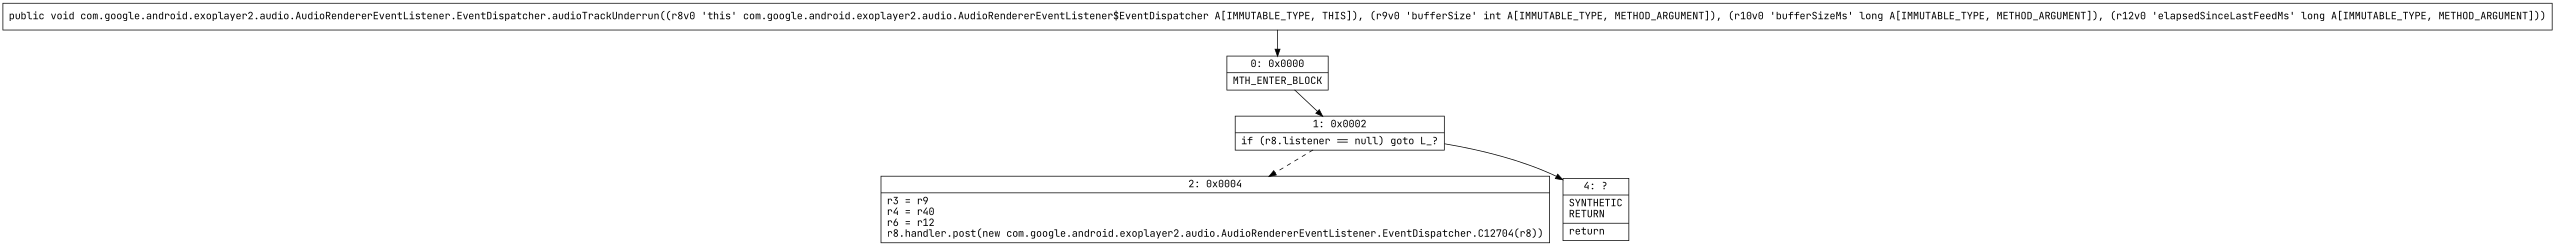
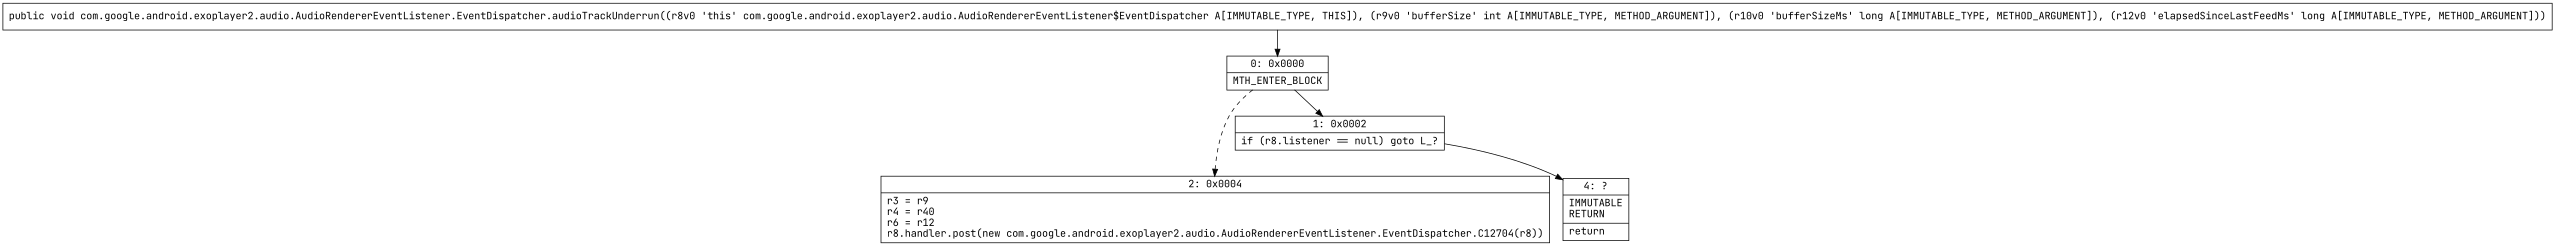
(1294, 161) -> (1225, 125)
(1596, 203) -> (1596, 203)
